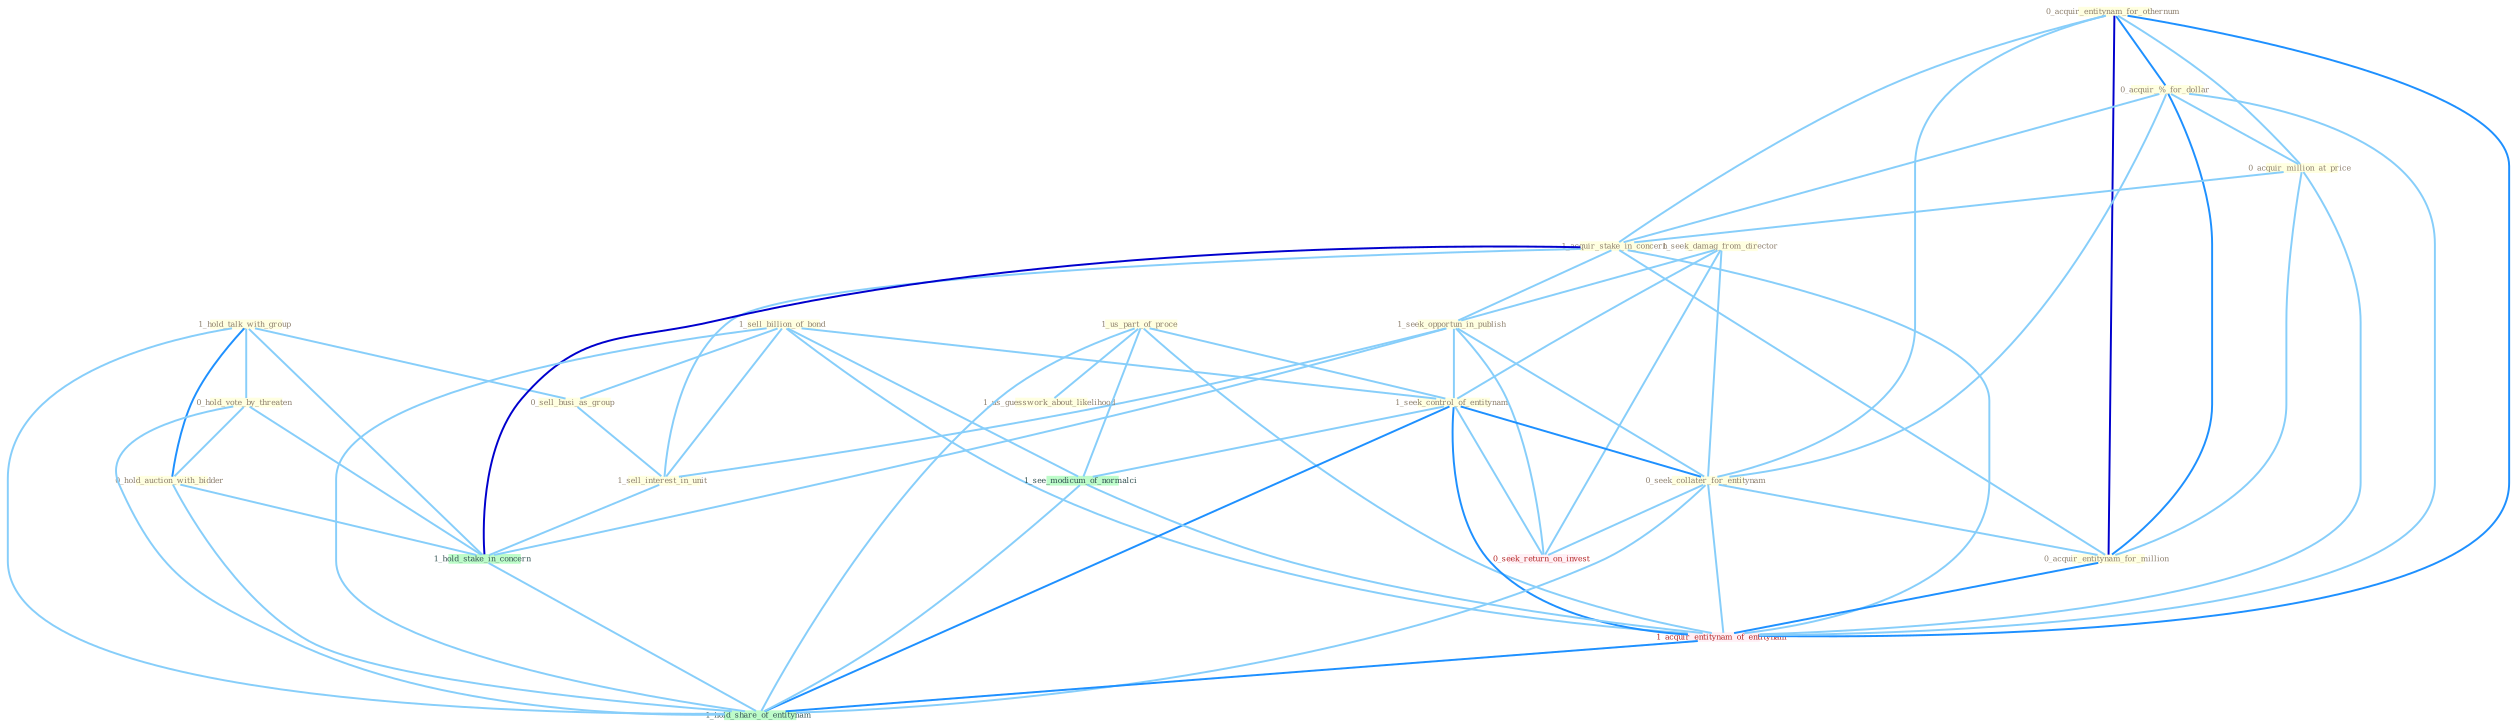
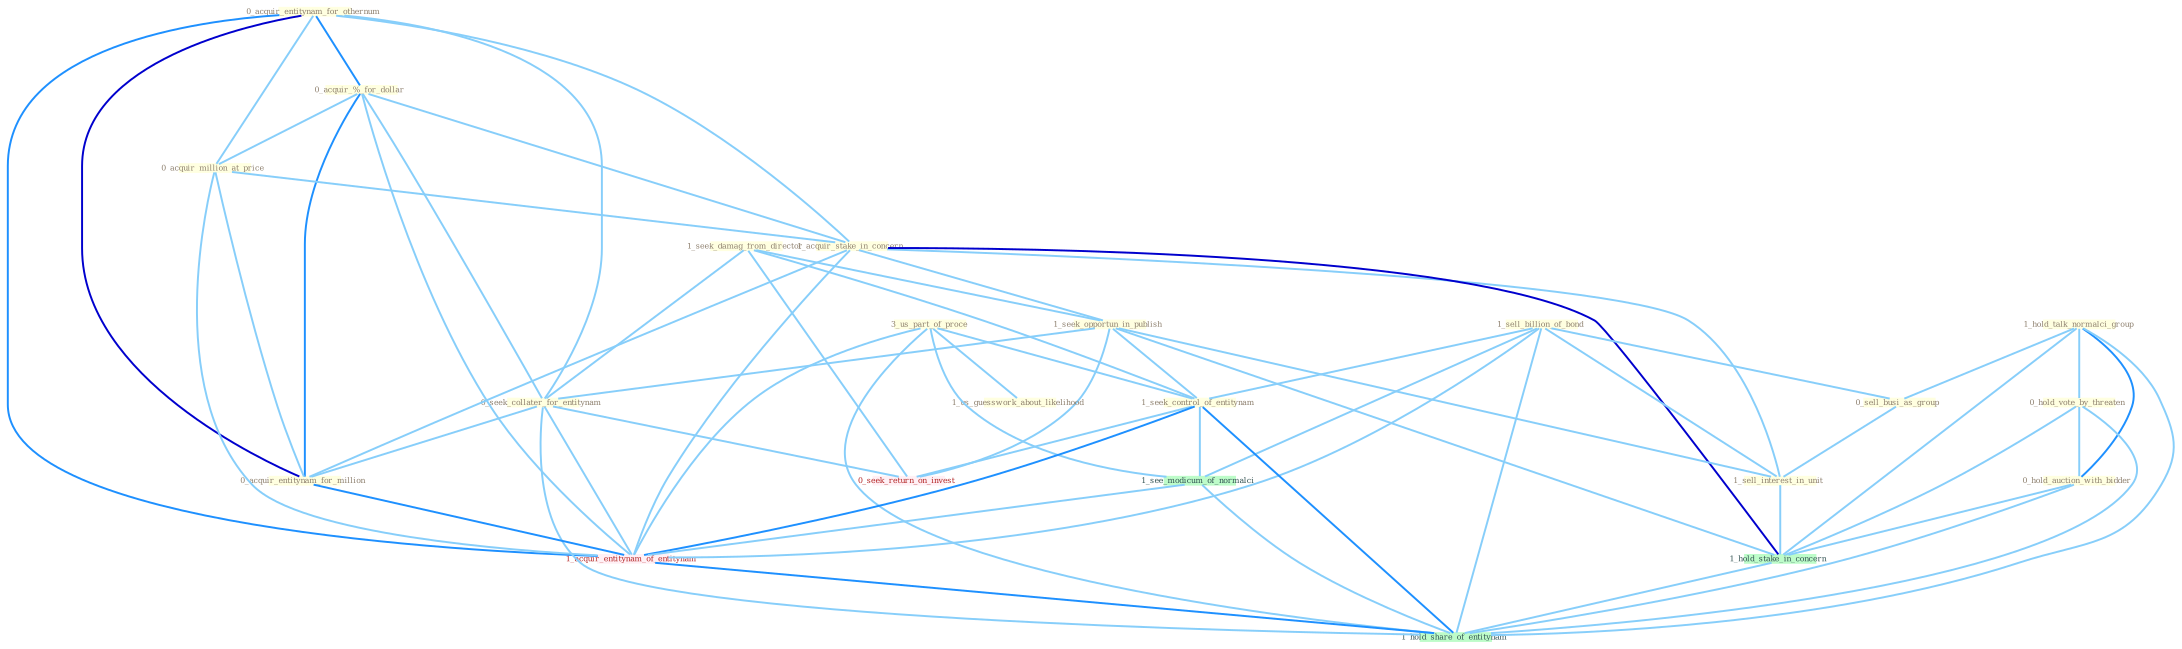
(246, 324) -> (2079, 324)
(1141, 324) -> (930, 324)
(1581, 442) -> none
